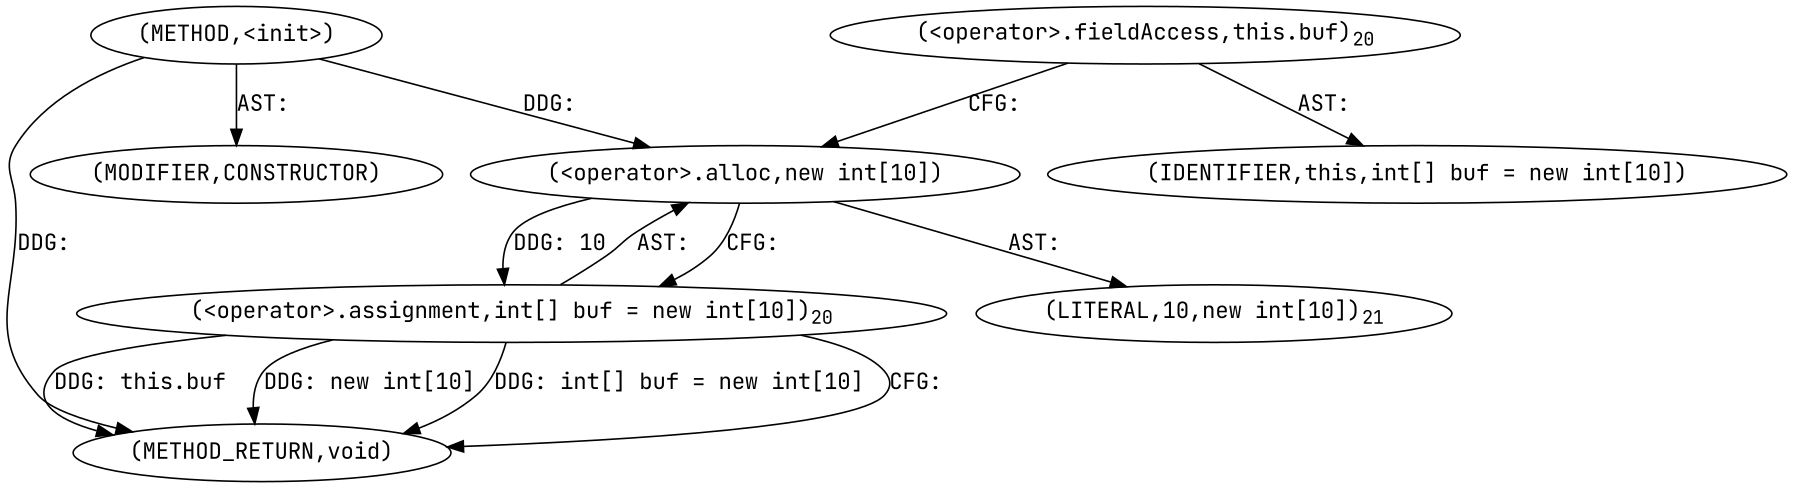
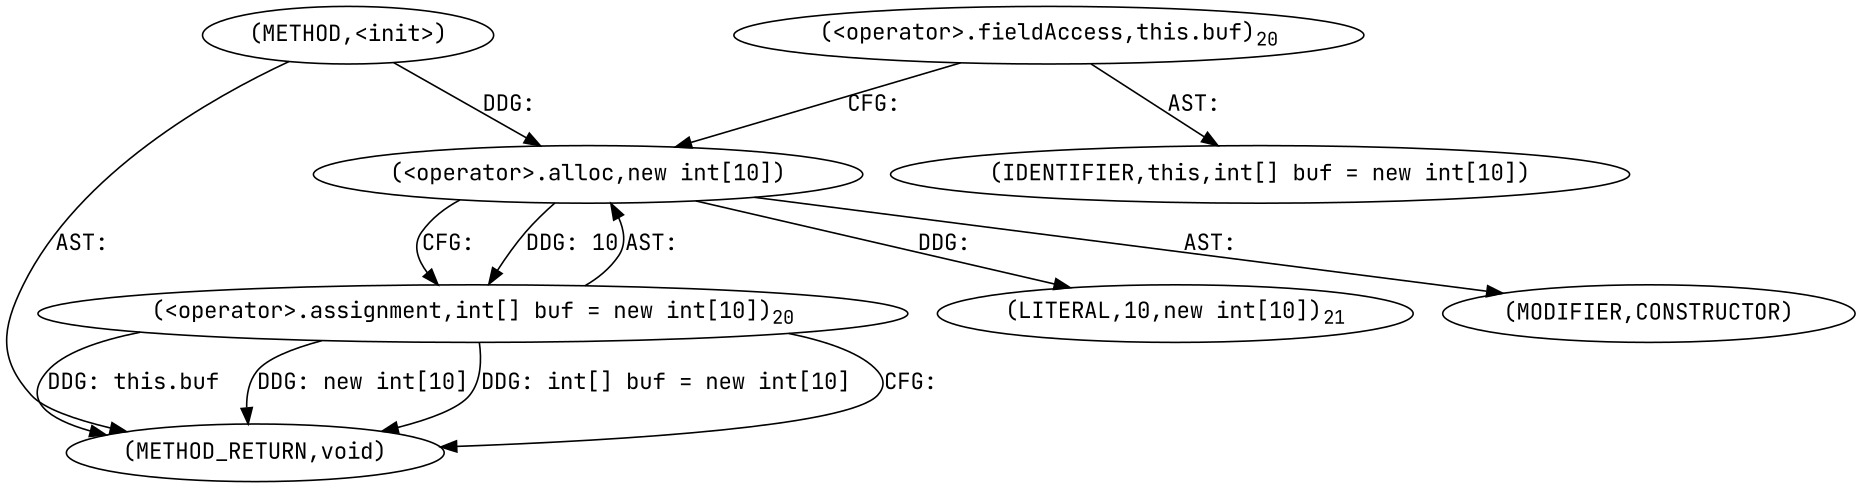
(236, 97) -> (1120, 244)
(51, 244) -> (89, 244)
(1041, 244) -> (951, 244)
